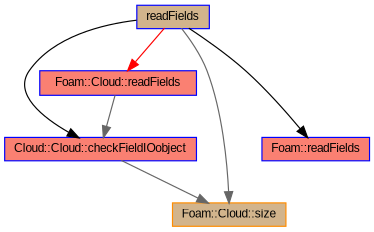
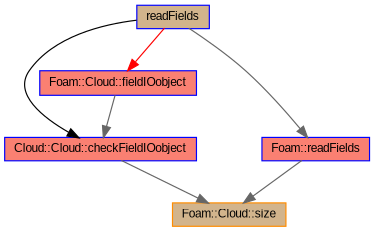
(249, 74) -> (249, 74)
(118, 83) -> (118, 83)
(217, 106) -> (277, 178)
